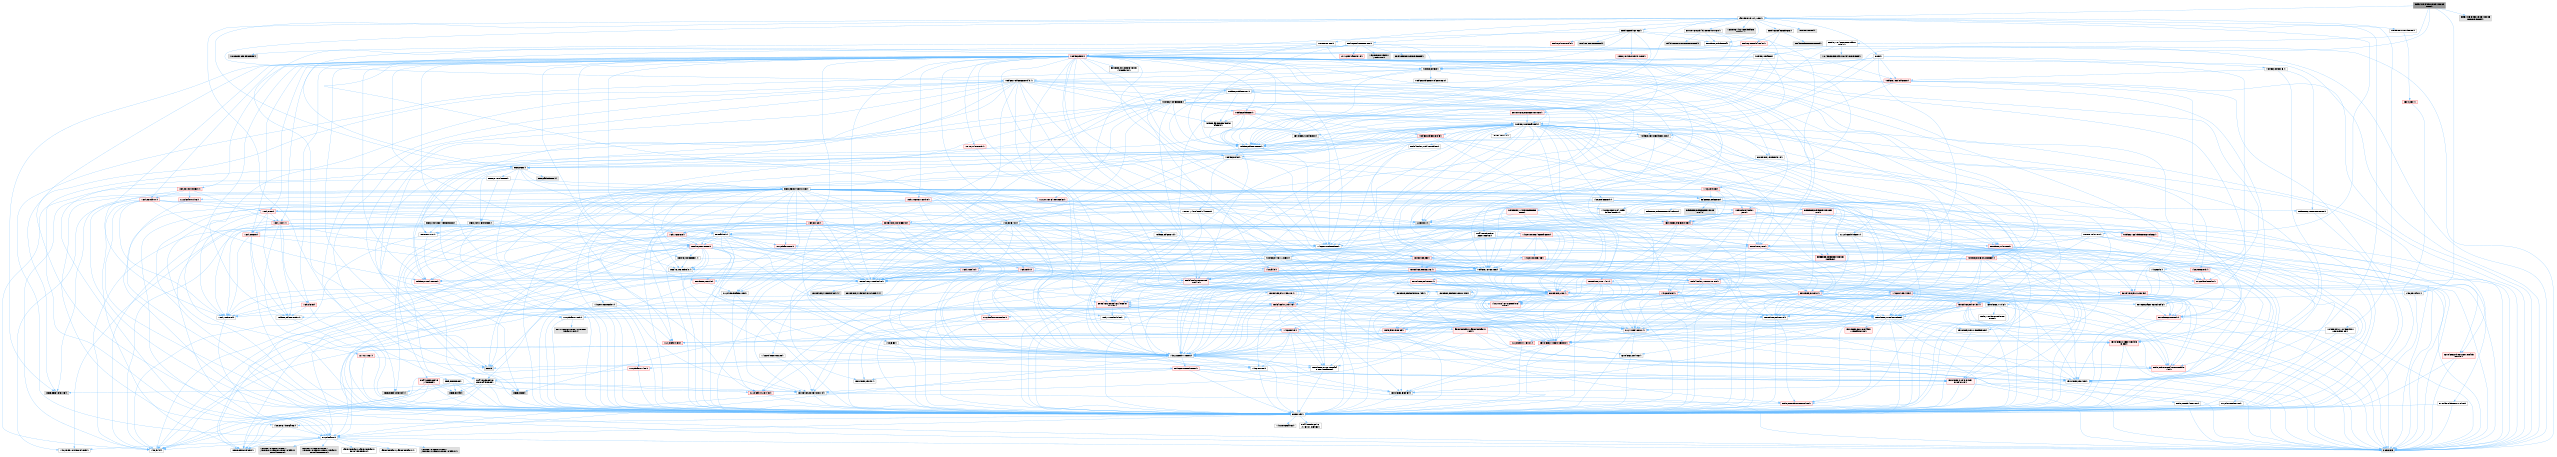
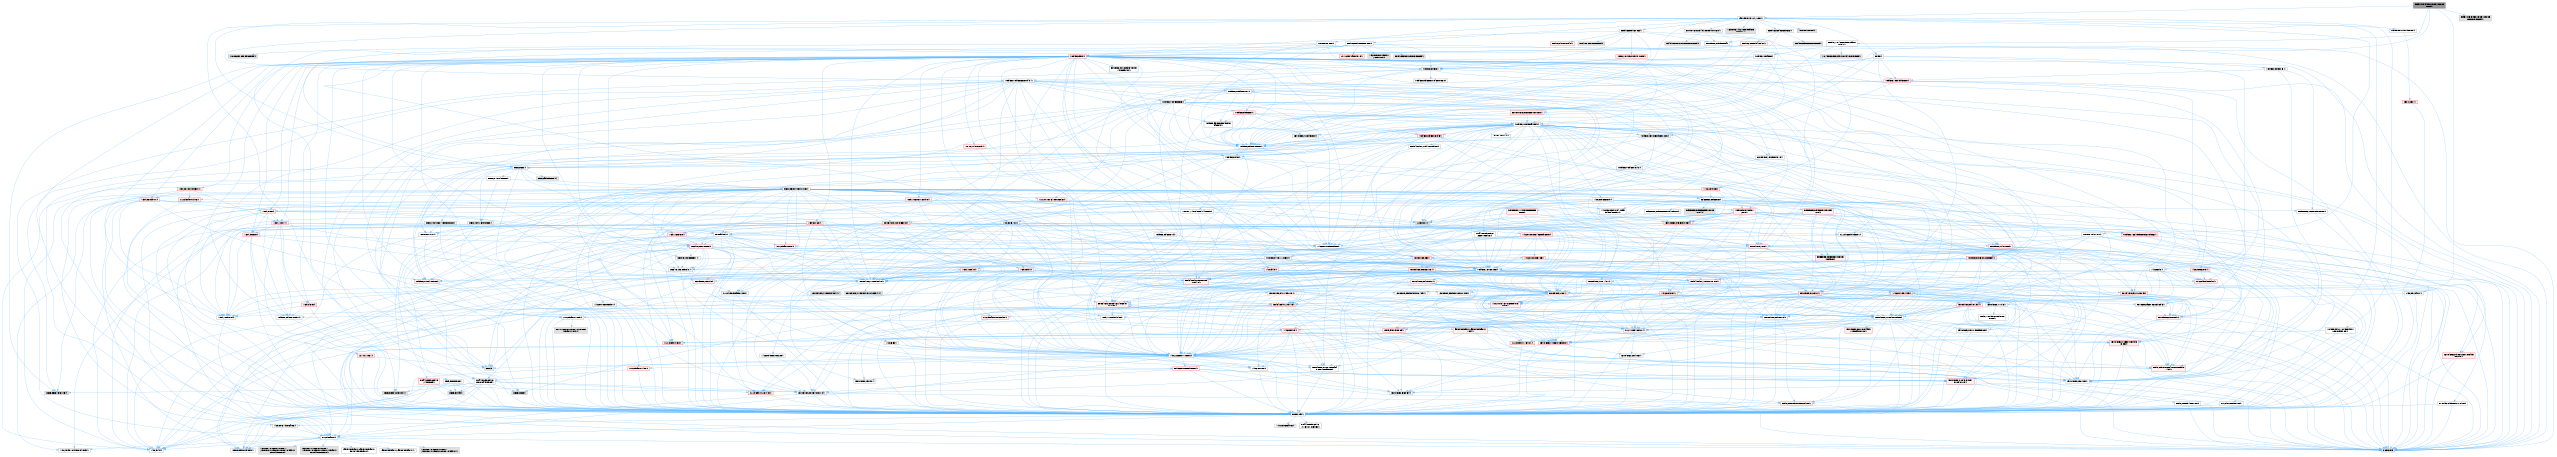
(1878, 56) -> (1878, 56)
none -> (1630, 168)
